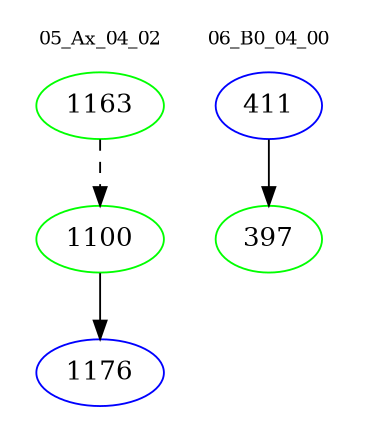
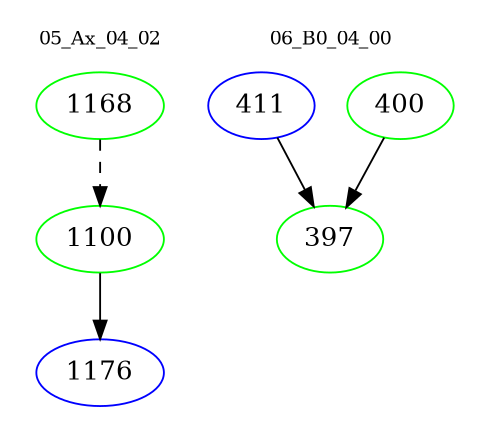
(100, 106) -> (100, 106)
none -> (400, 106)
